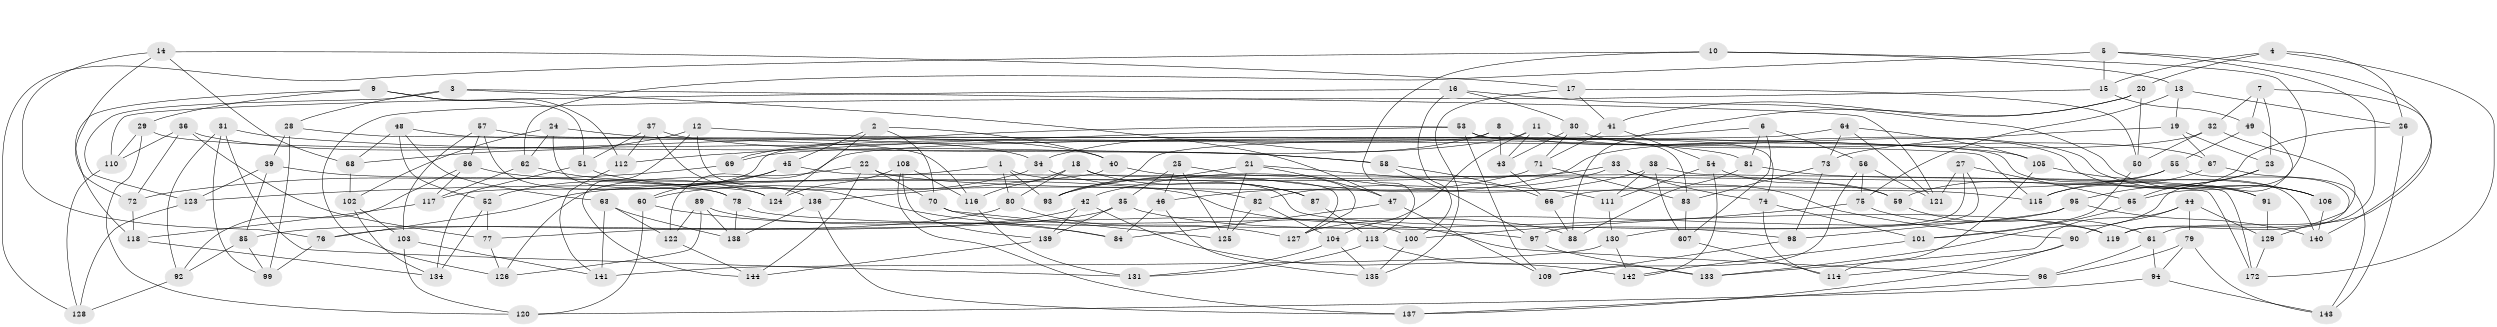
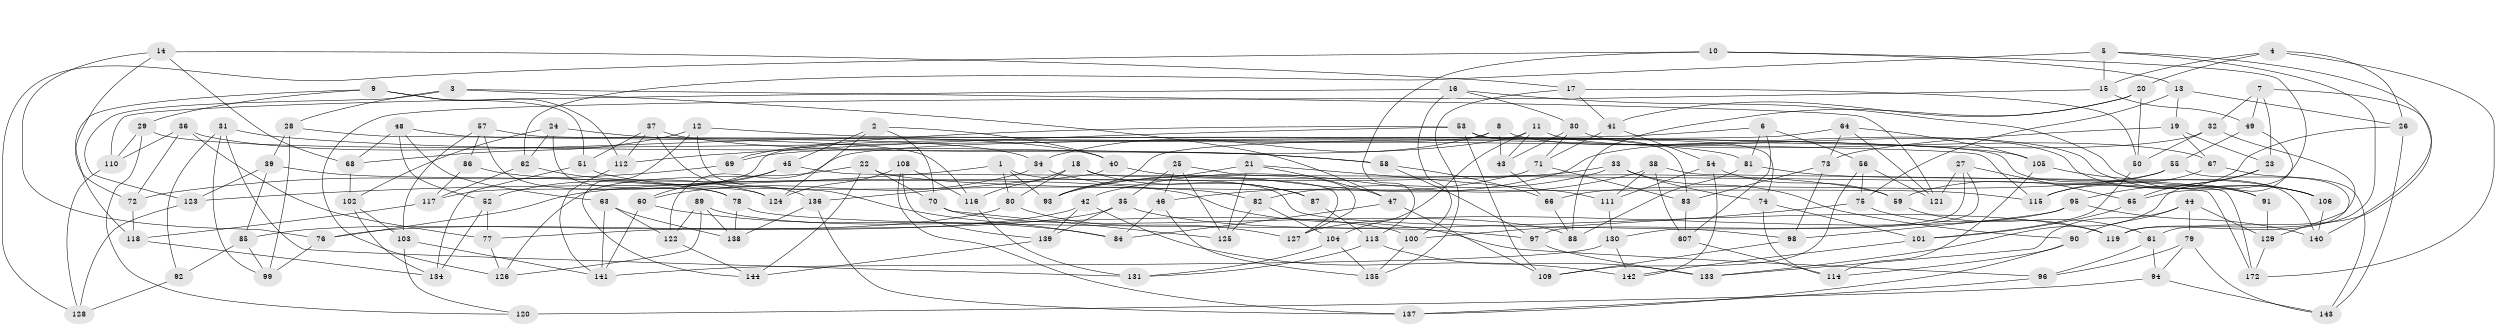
(294, 217) -> none
(618, 290) -> (622, 239)
